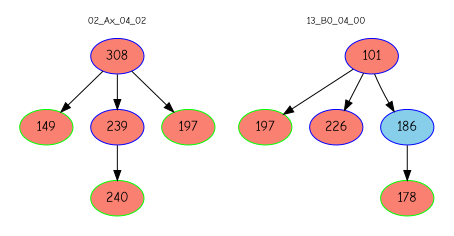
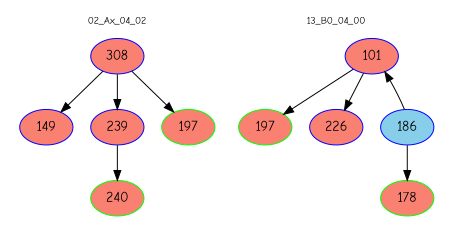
(381, 89) -> (398, 95)
(46, 127) -> (46, 127)
